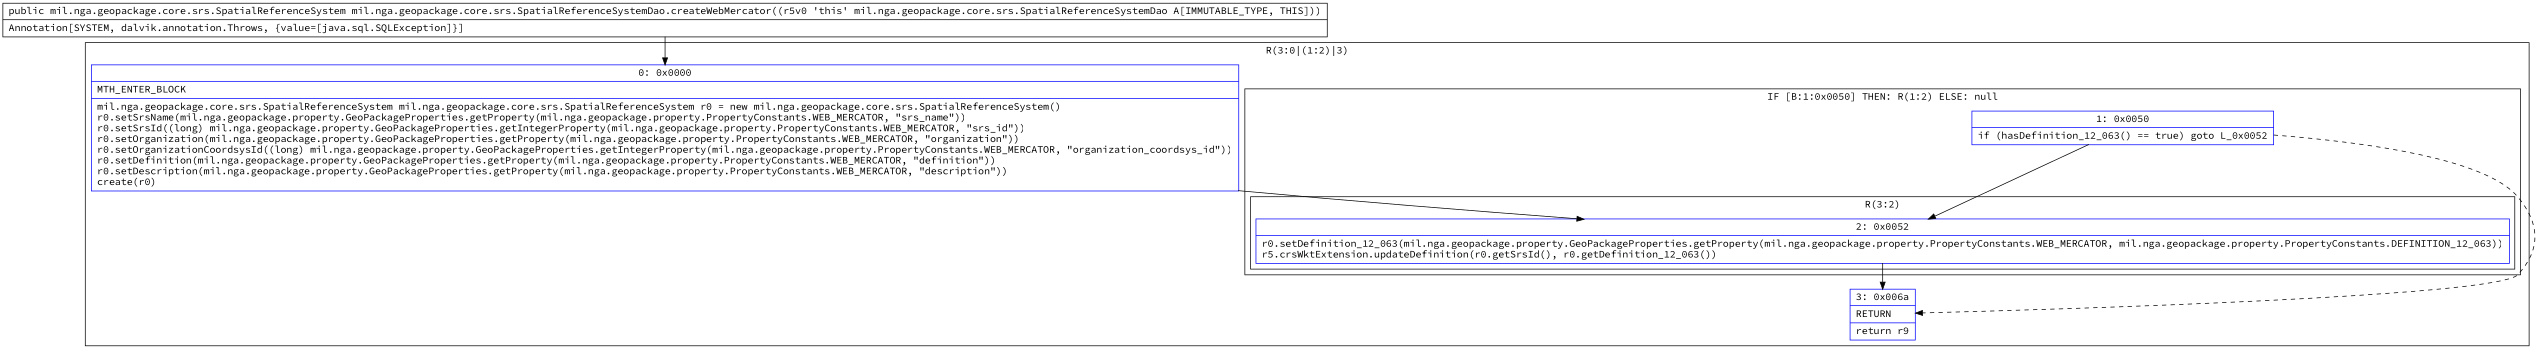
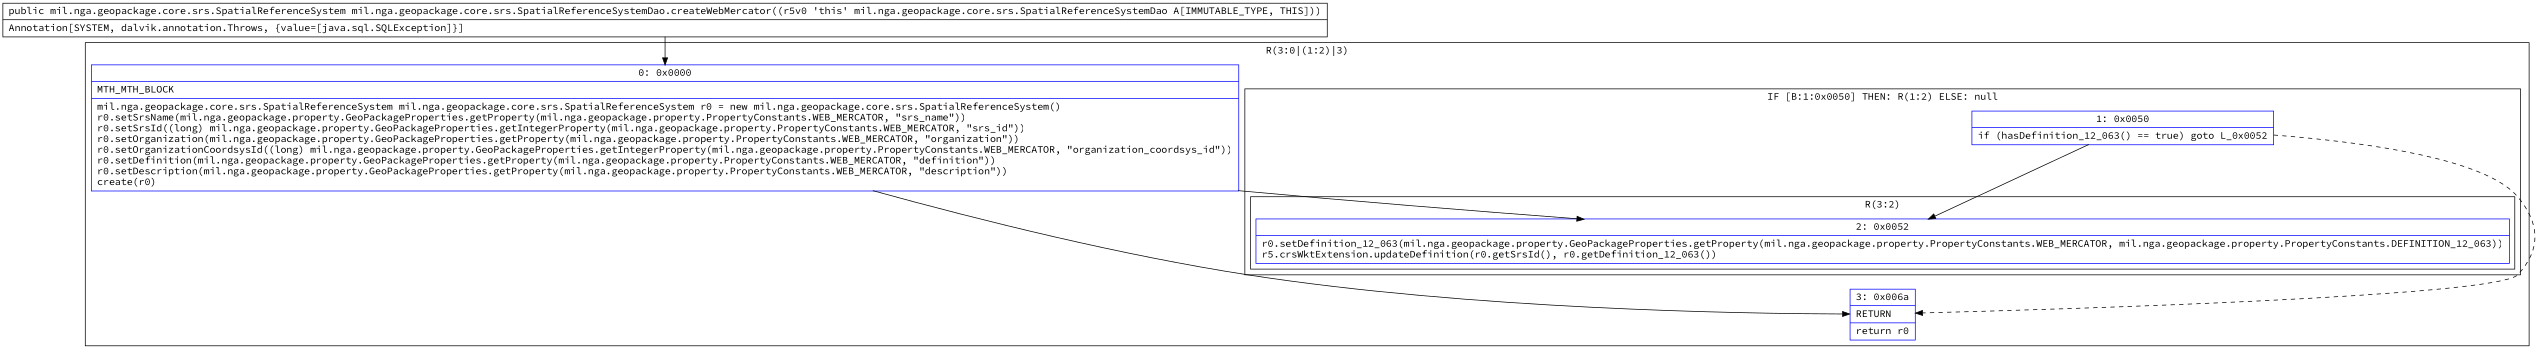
(142, 90) -> (136, 90)
(1883, 273) -> (1353, 288)
(1883, 331) -> (1883, 331)
